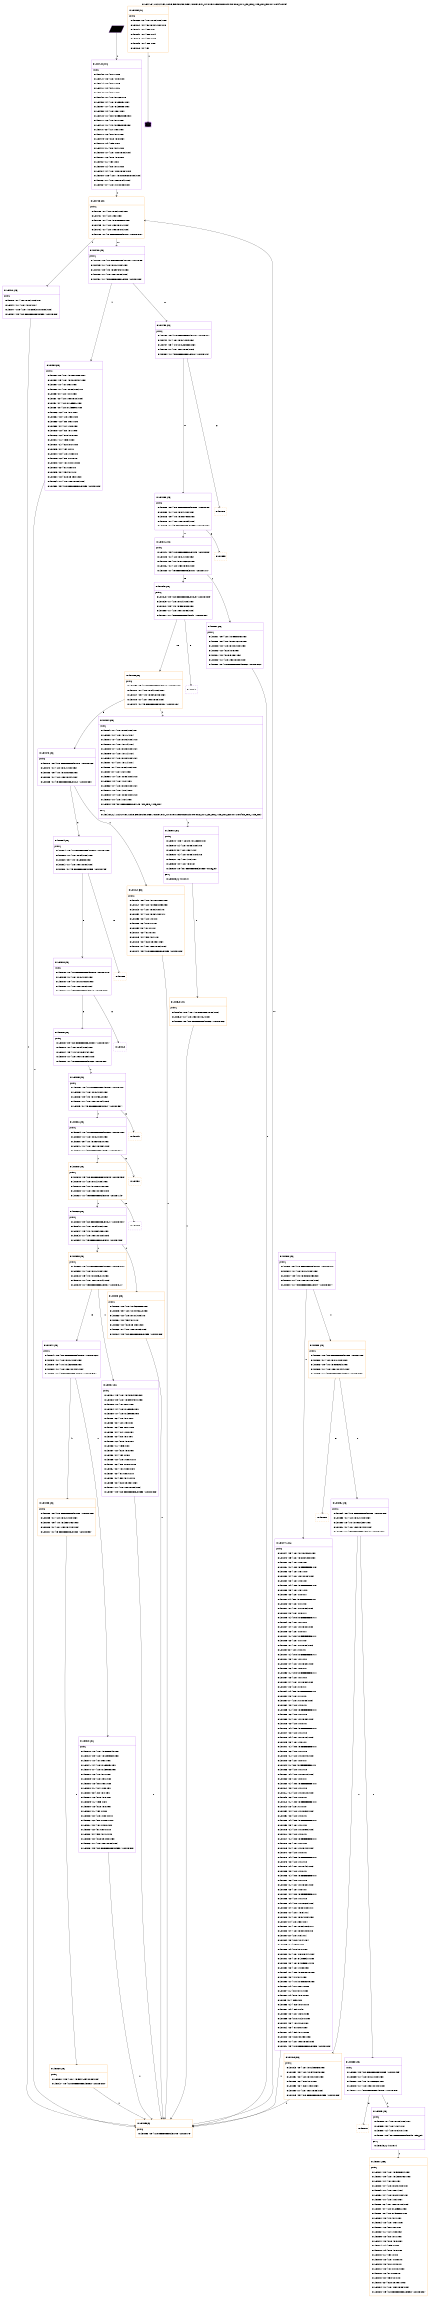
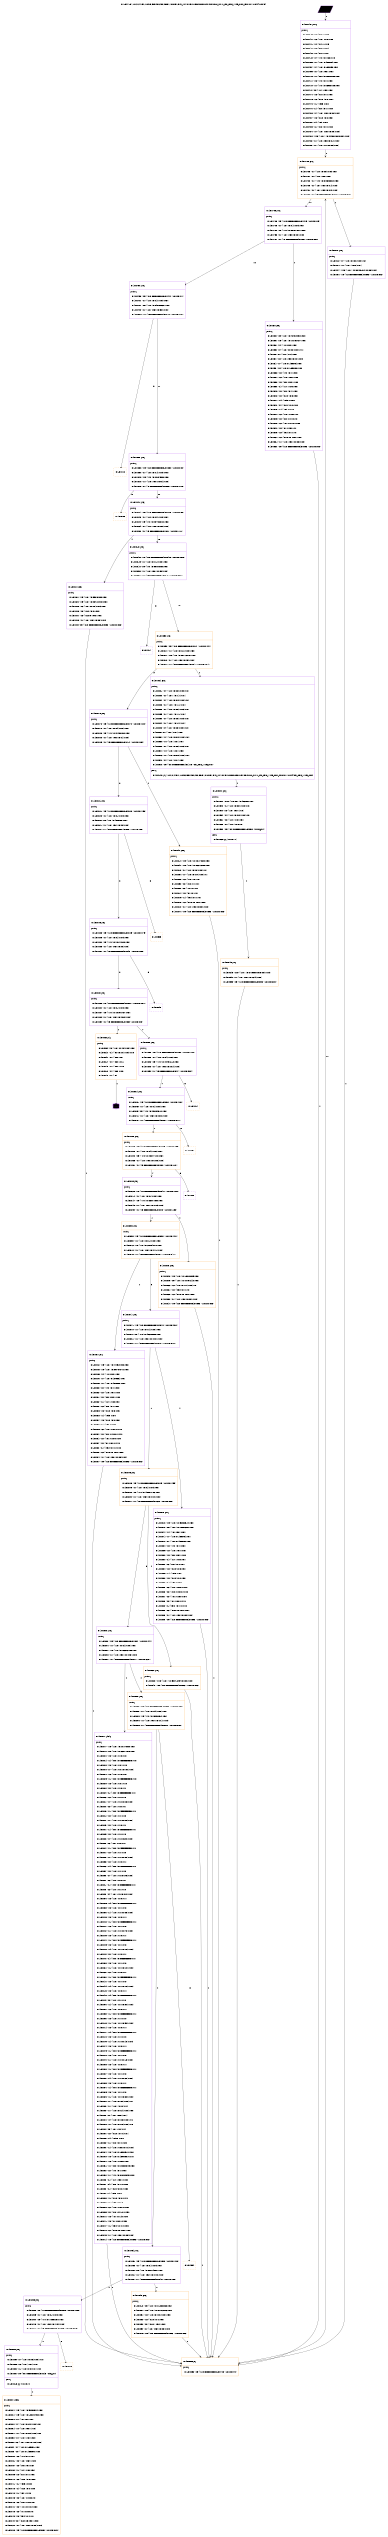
none -> (117, 1029)
none -> (137, 1566)
